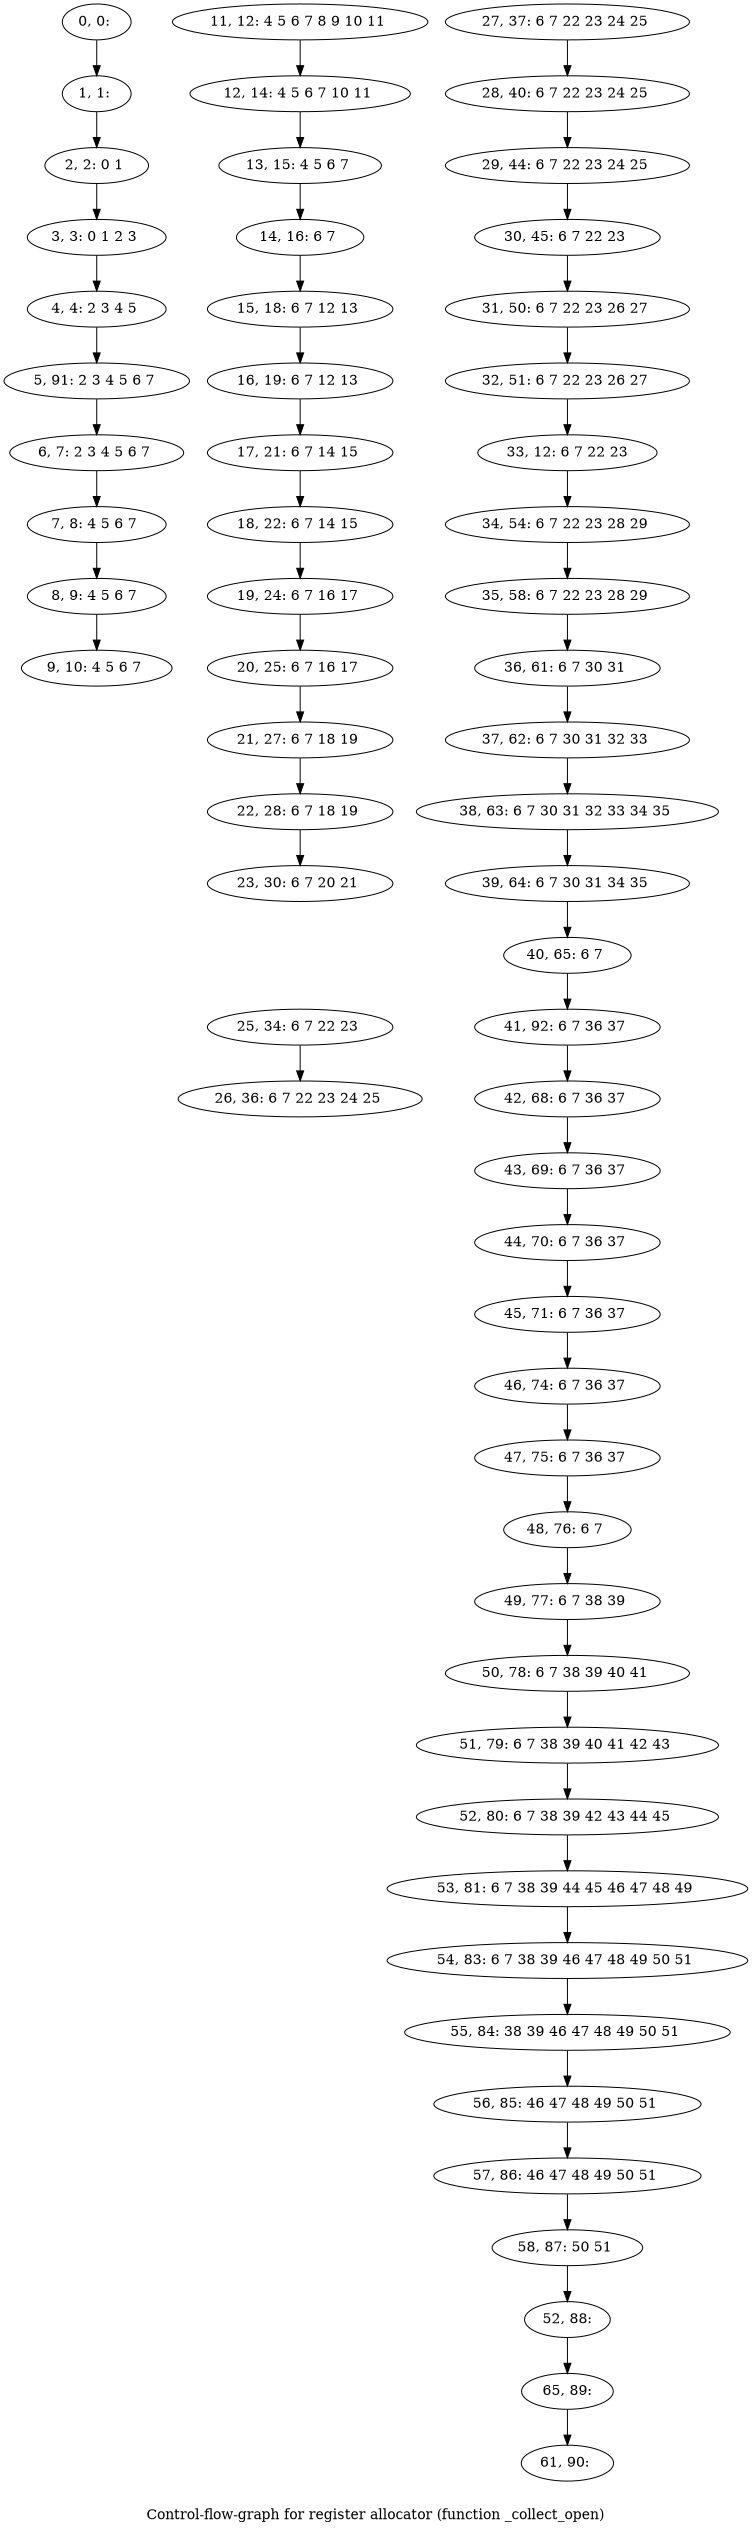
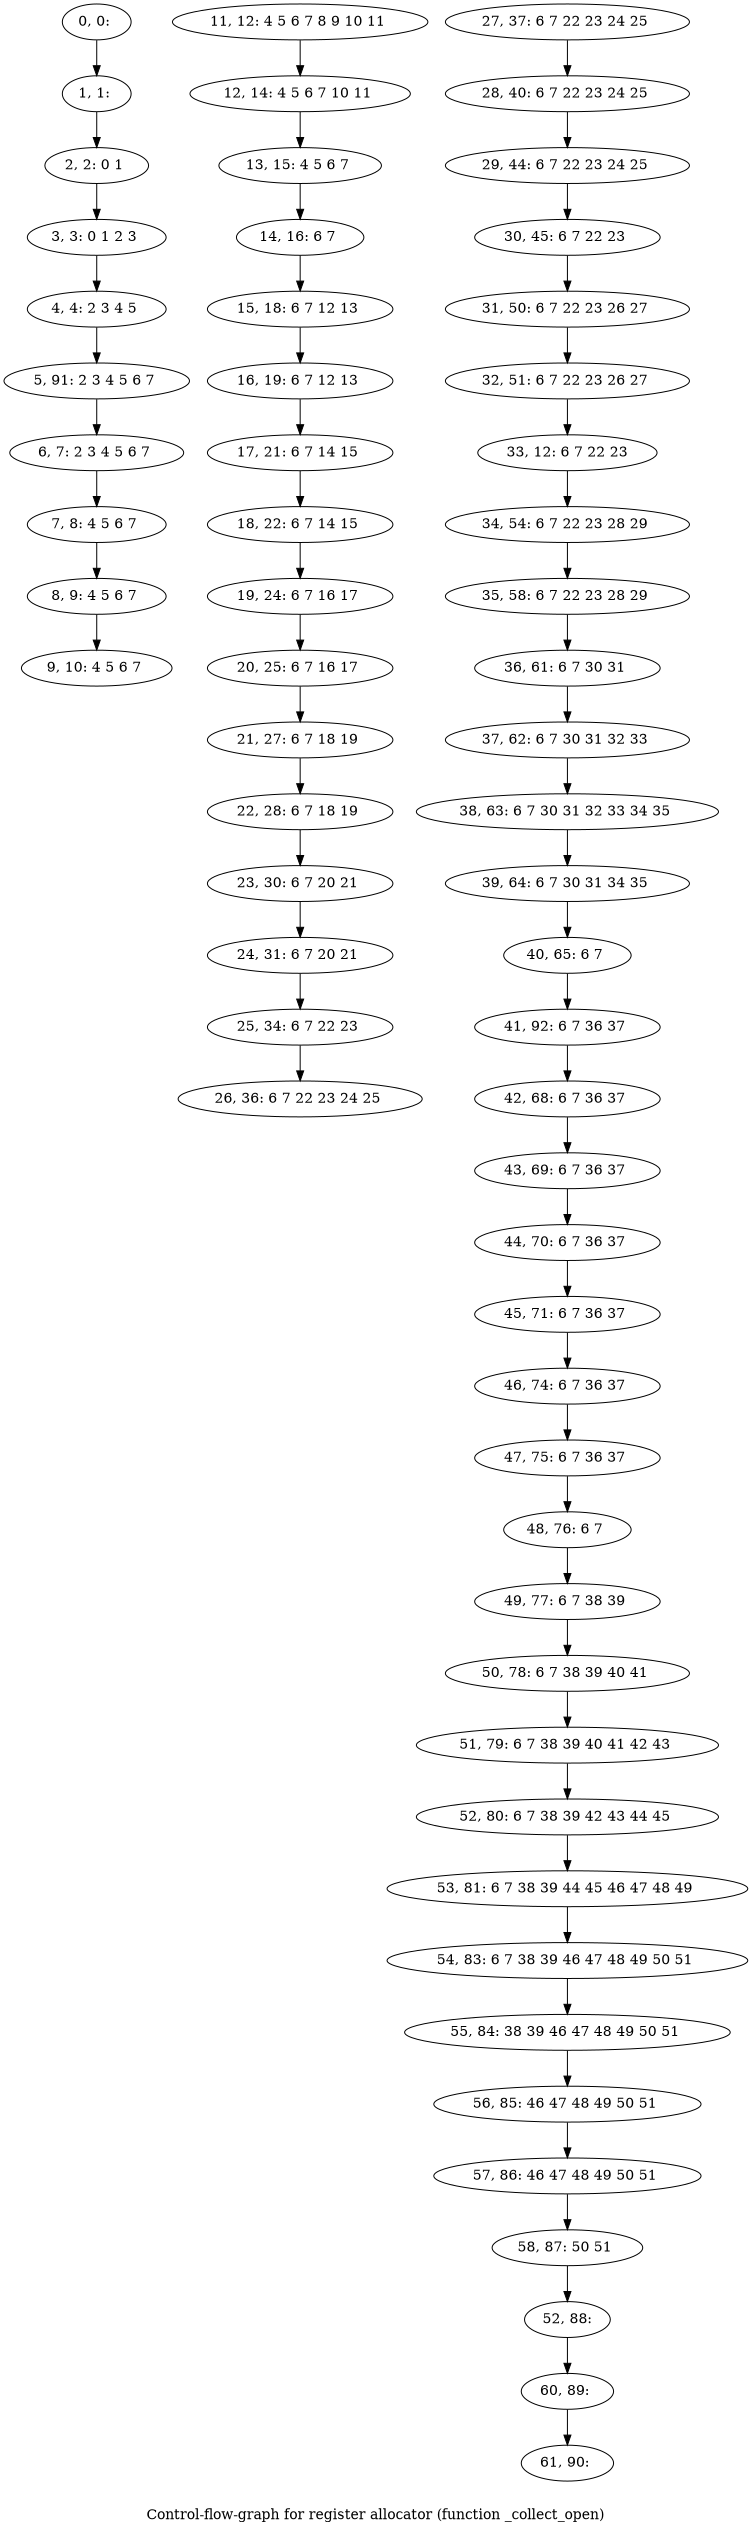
none -> (300, 955)
(567, 2391) -> (567, 2391)
